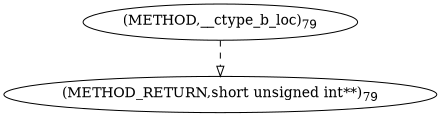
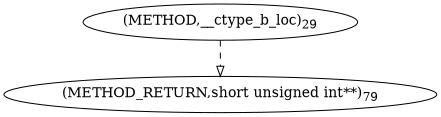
(310, 21) -> (310, 21)
